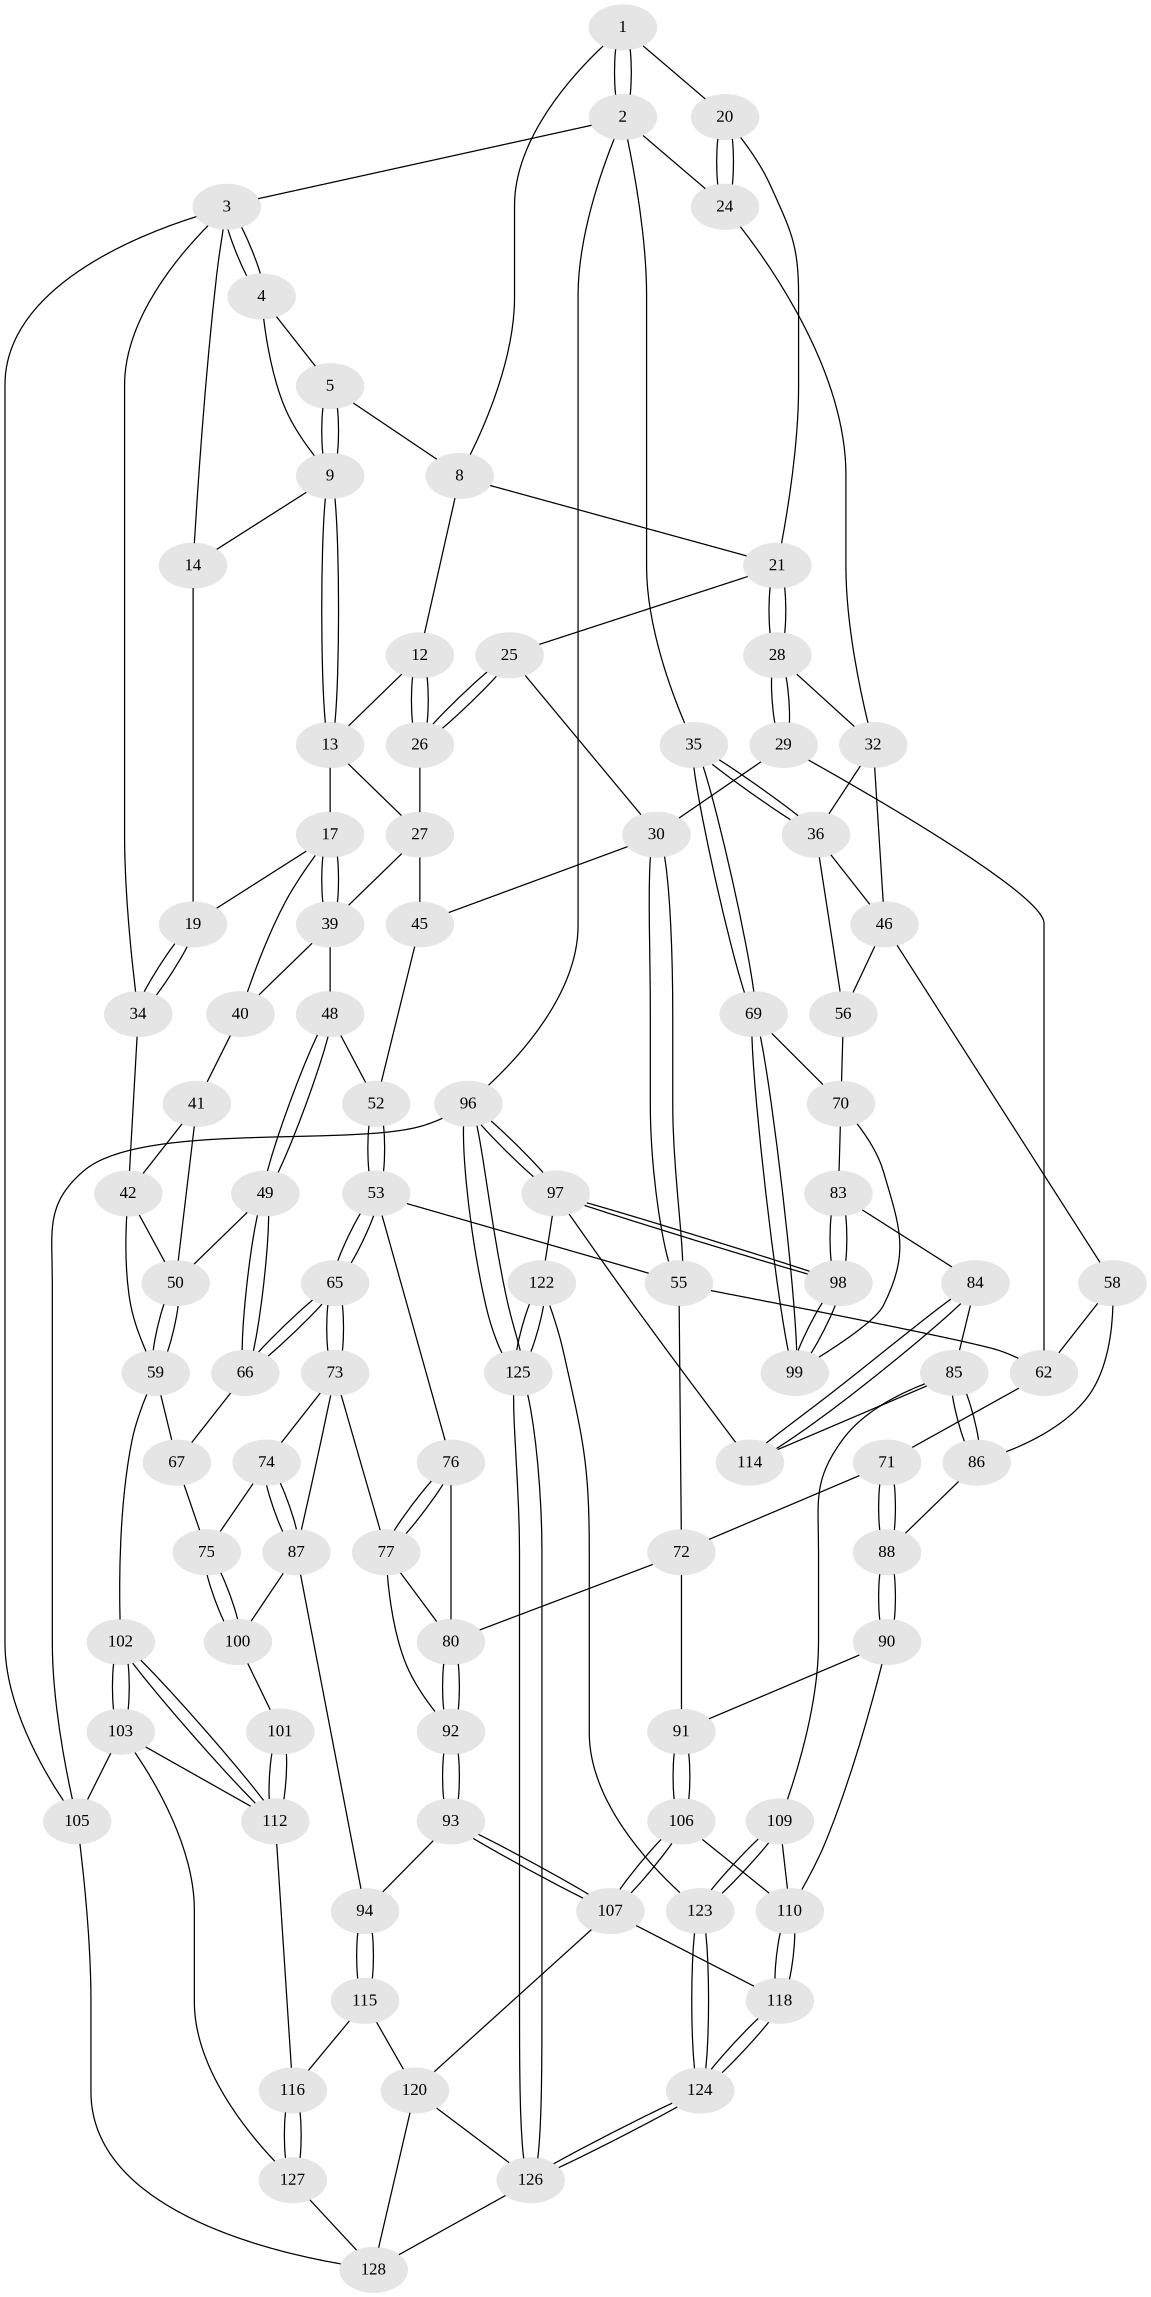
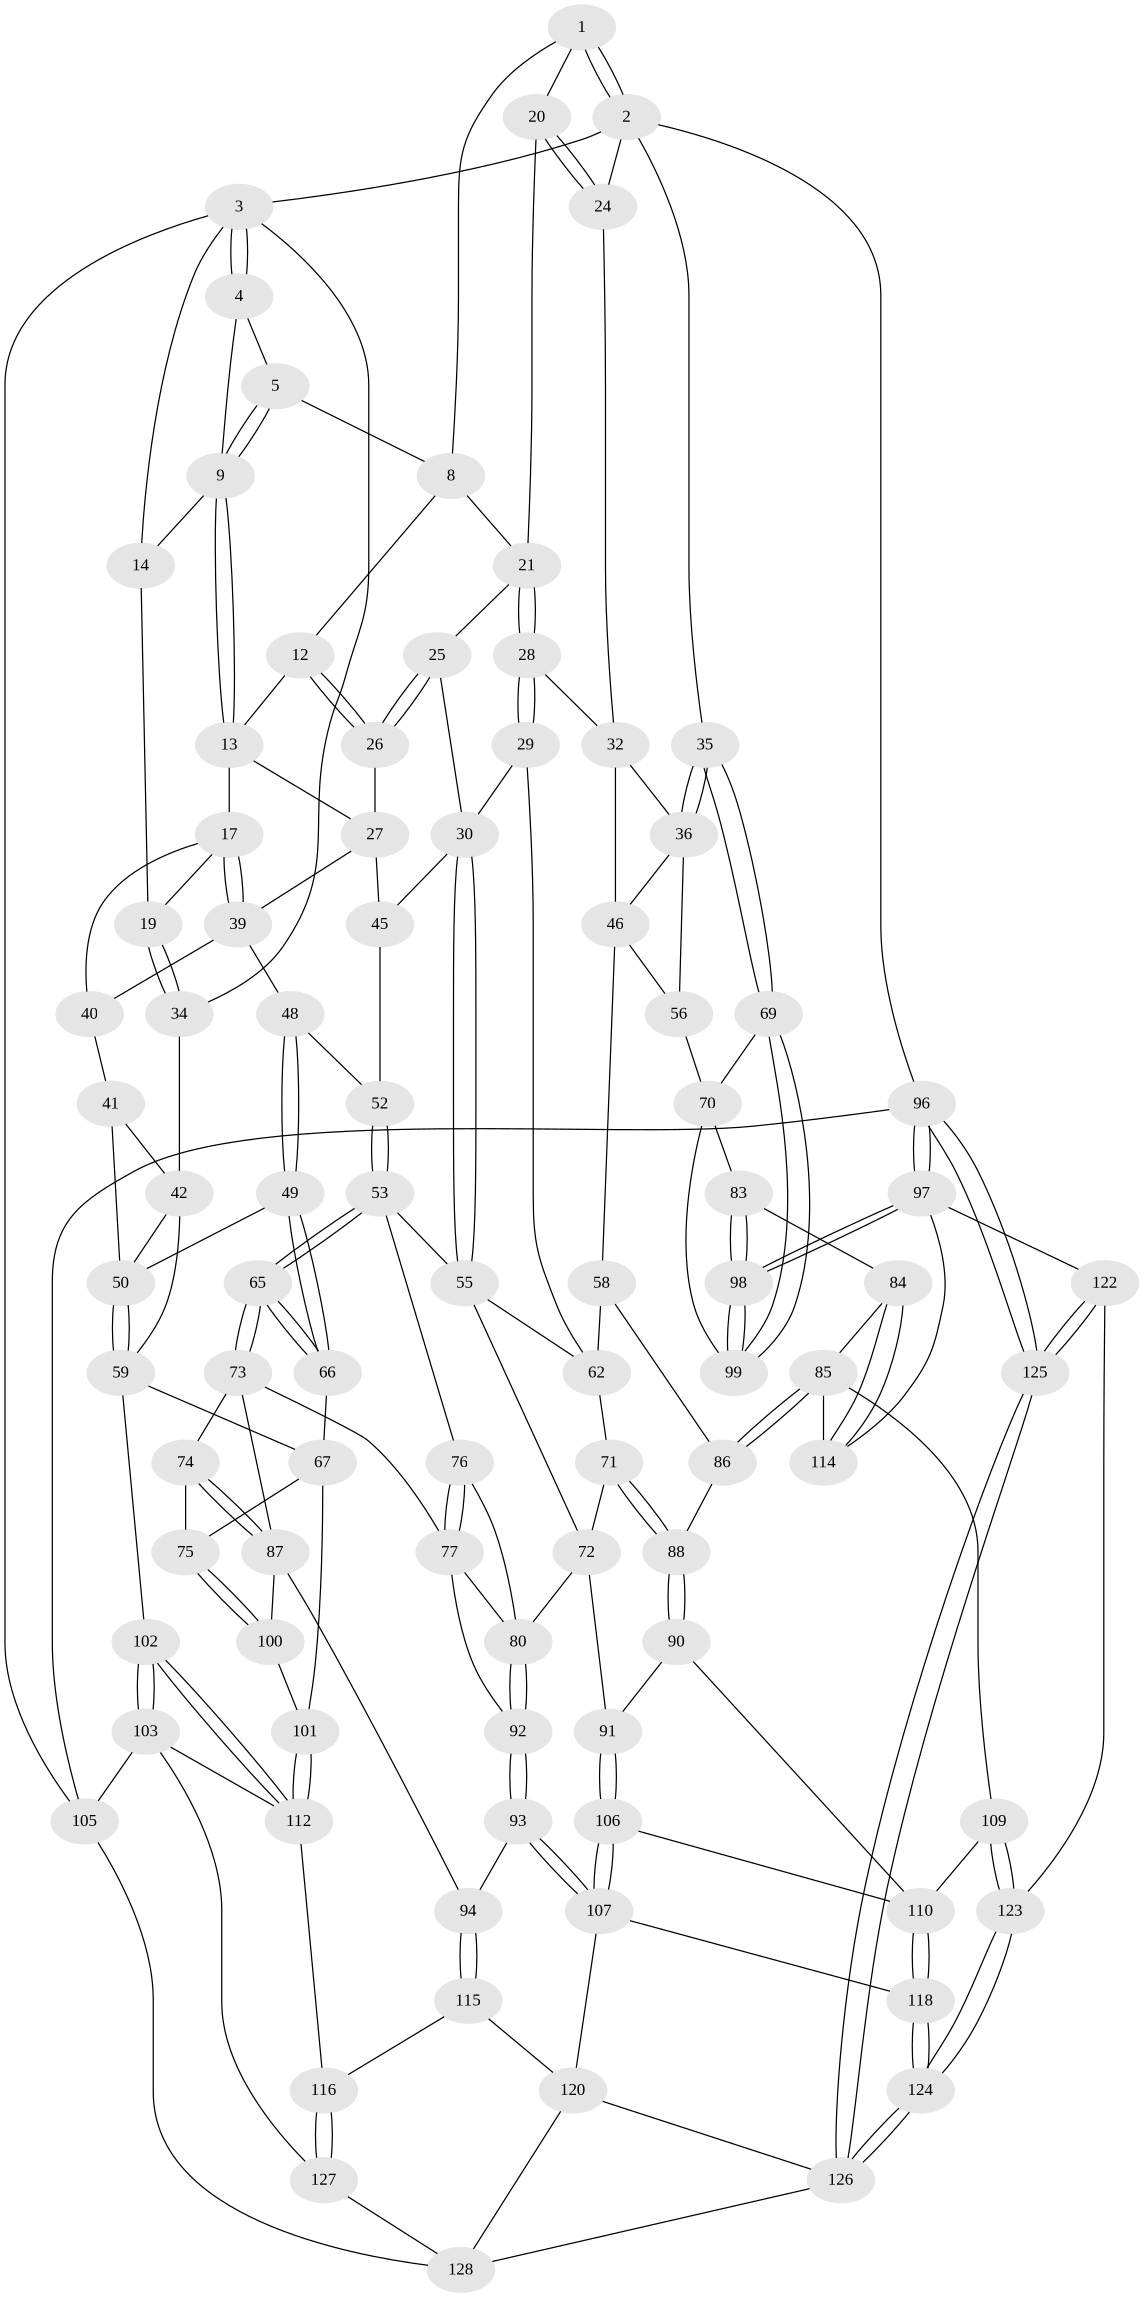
none -> (320, 1598)
